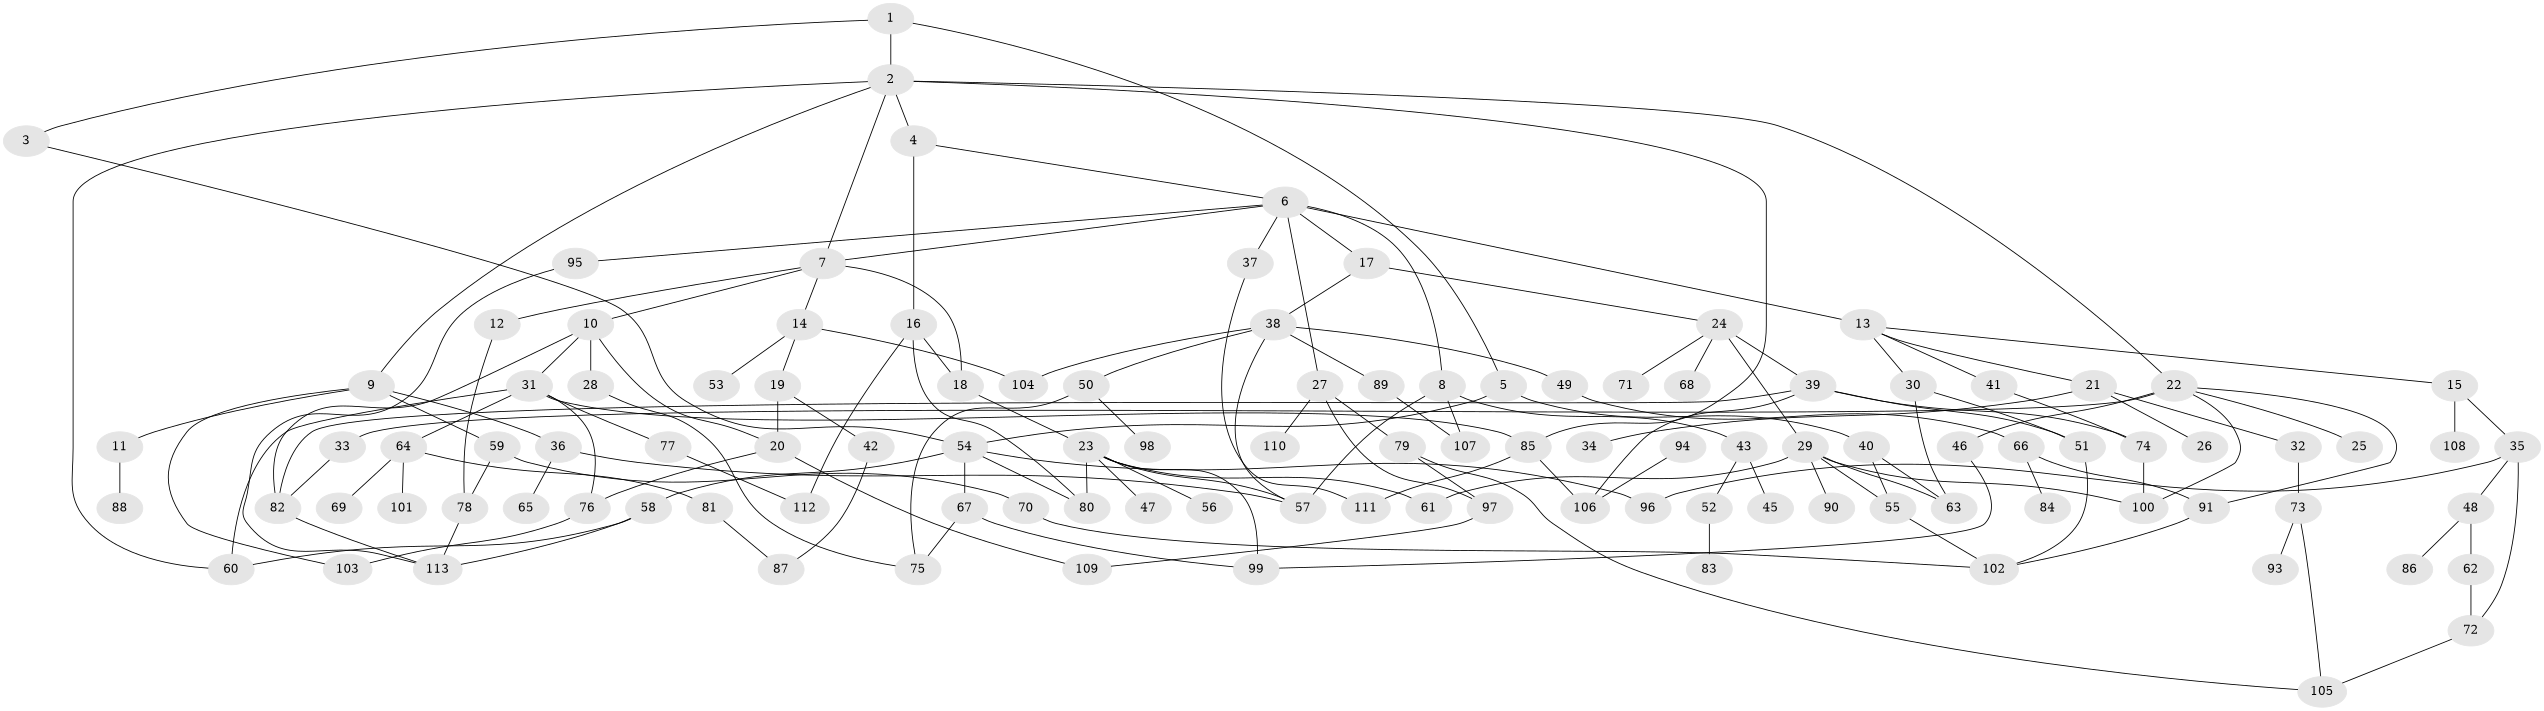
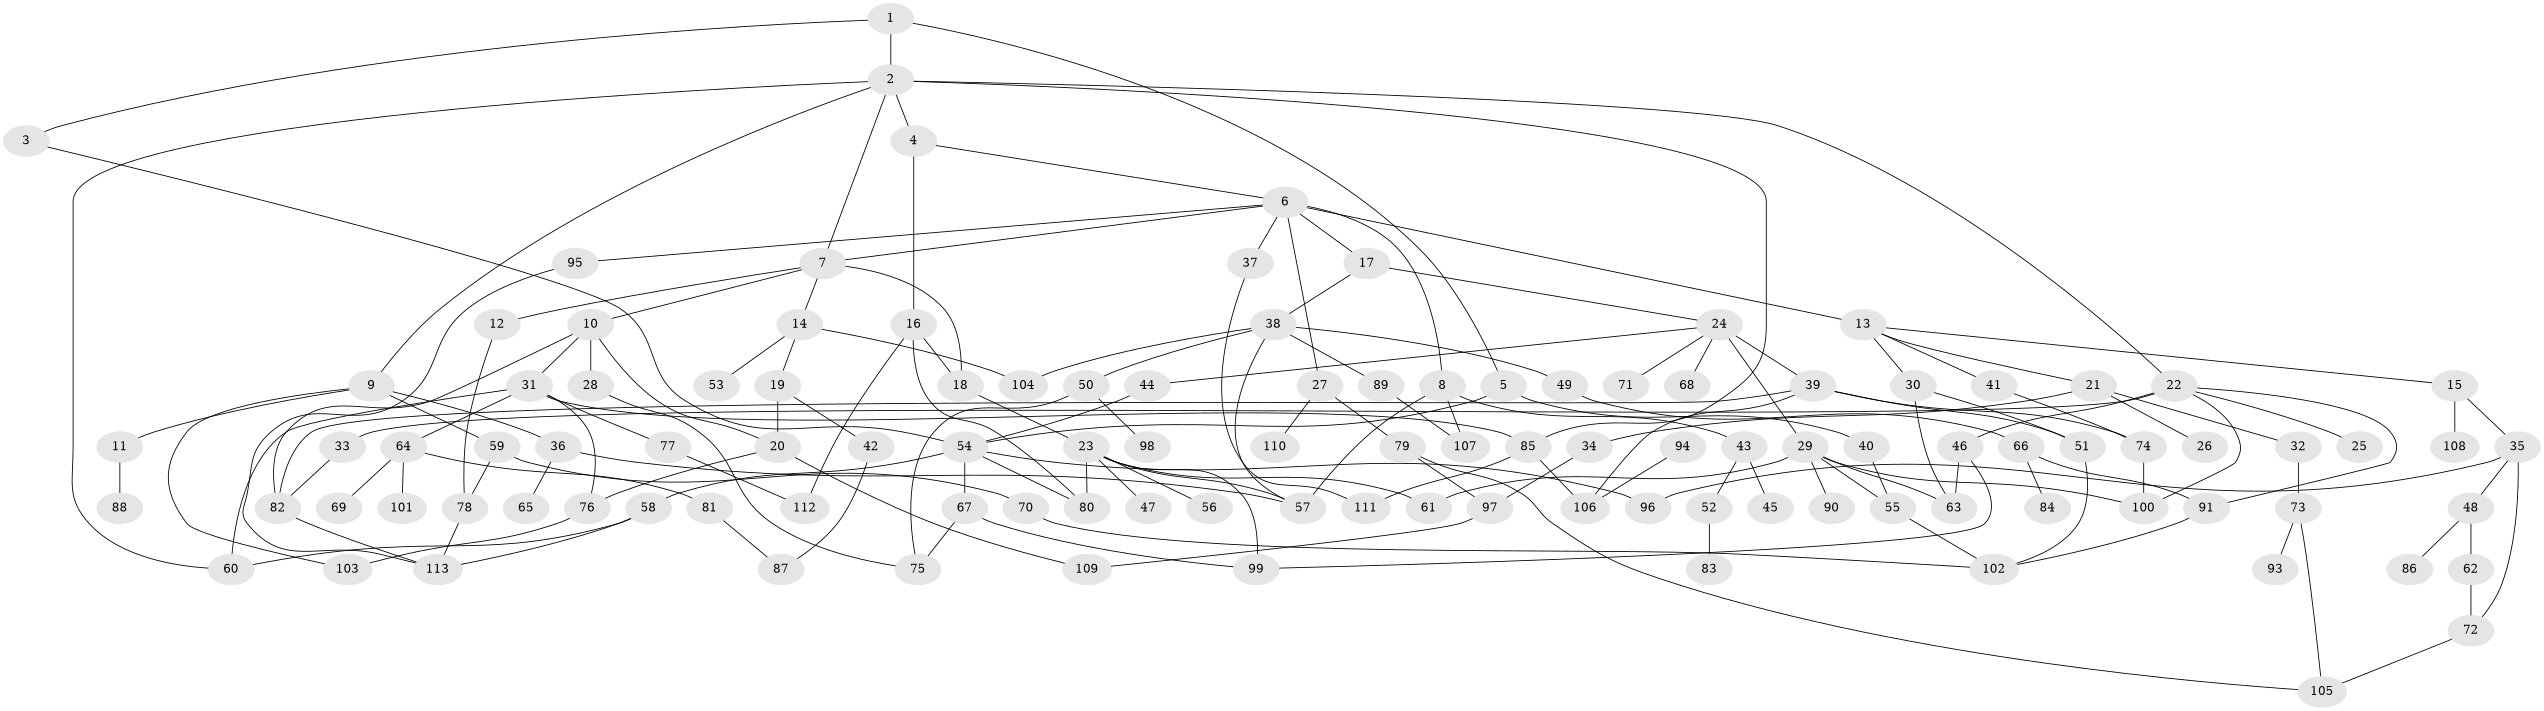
none -> (1148, 386)
(1384, 471) -> (1527, 486)
(1902, 472) -> (1957, 477)
